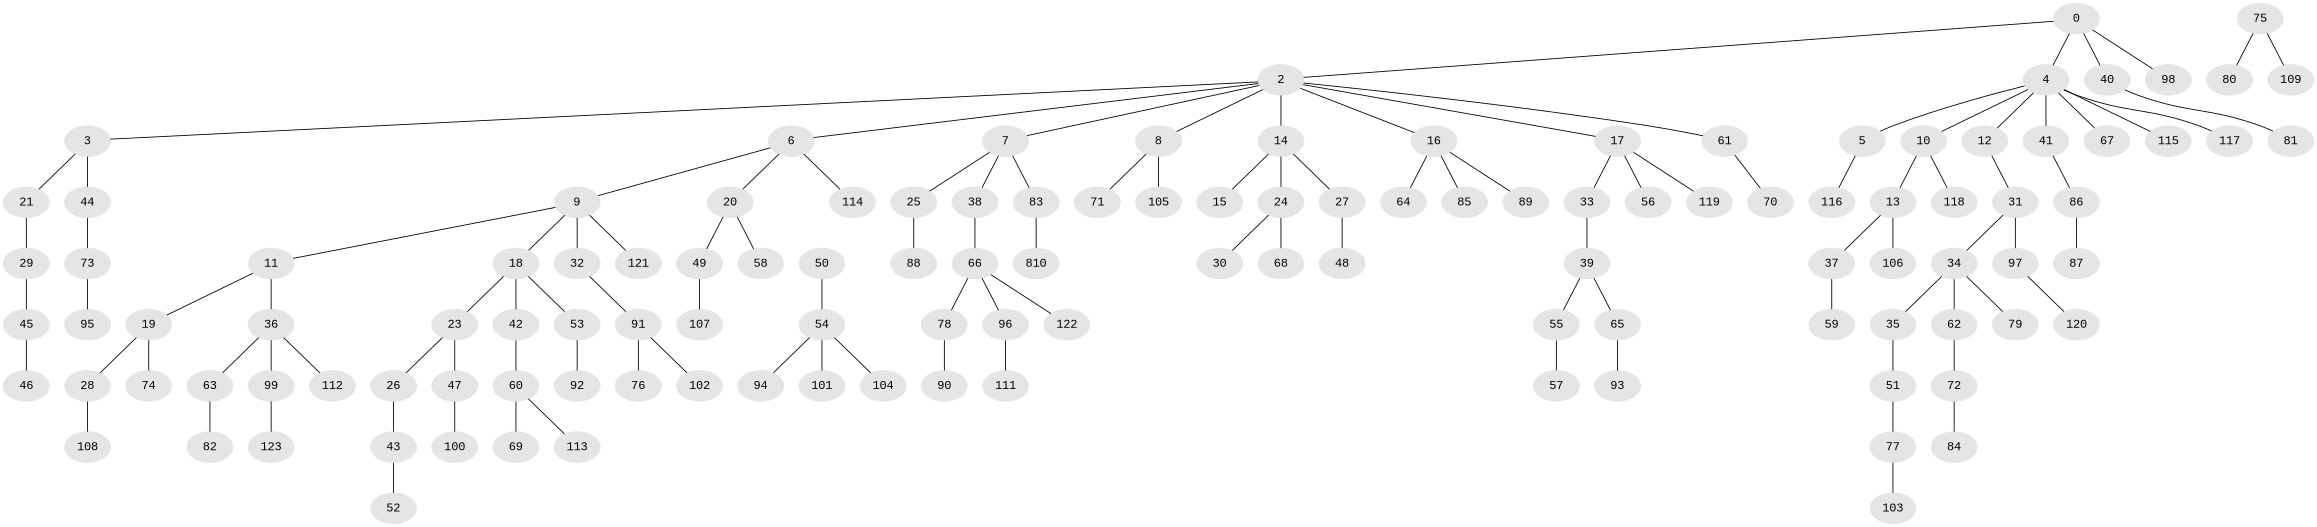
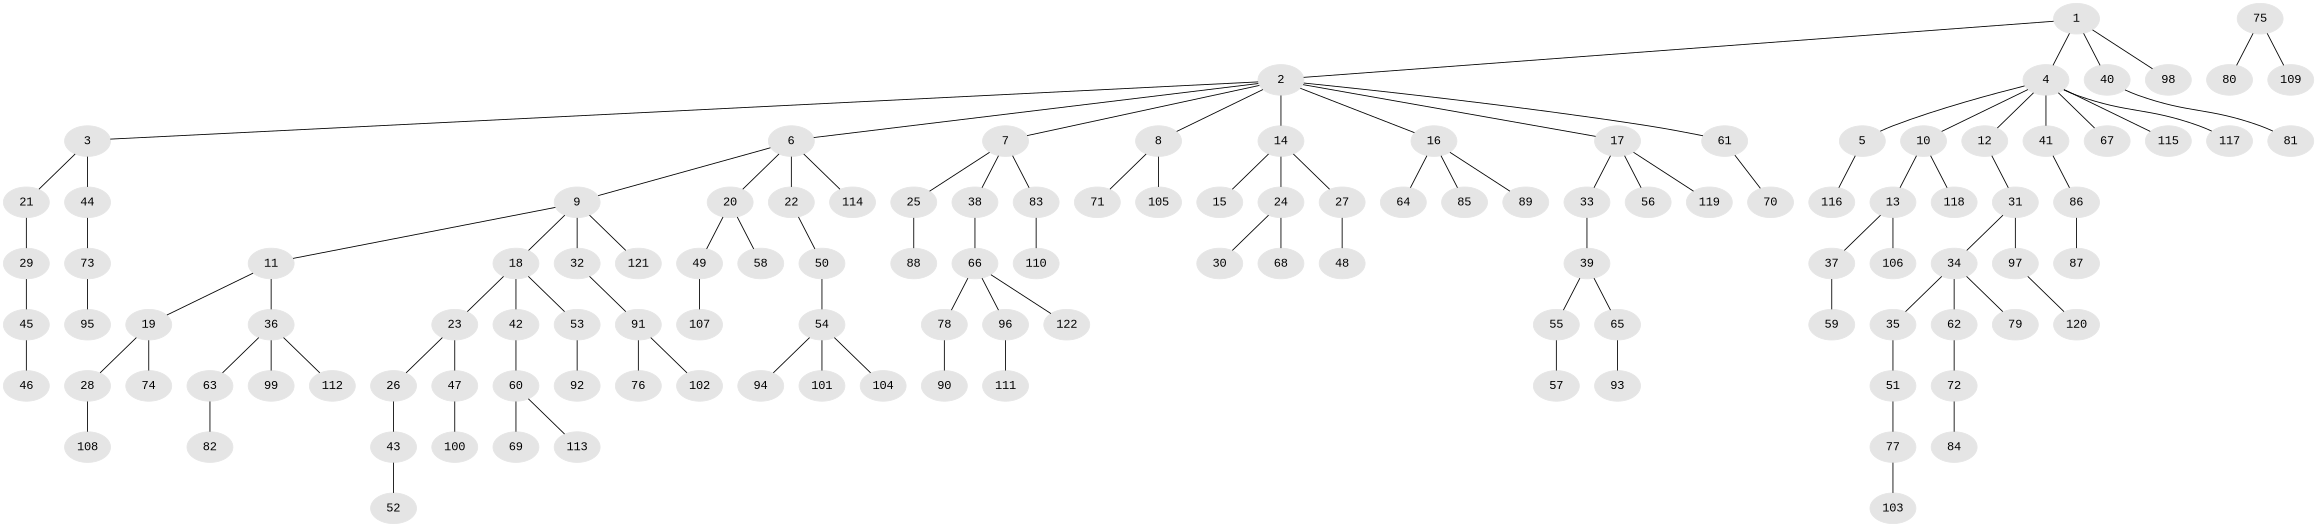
(2077, 19) -> (2077, 19)
none -> (791, 202)
(1036, 264) -> (1036, 264)
(271, 447) -> none
